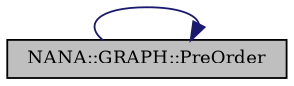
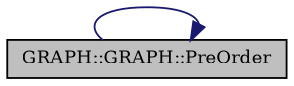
(147, 59) -> (147, 59)
